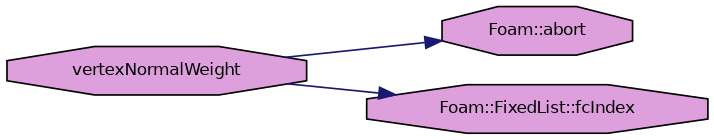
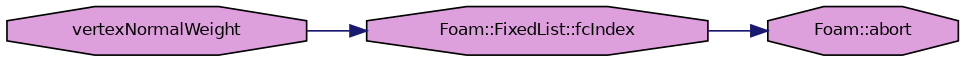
(355, 50) -> (729, 31)
